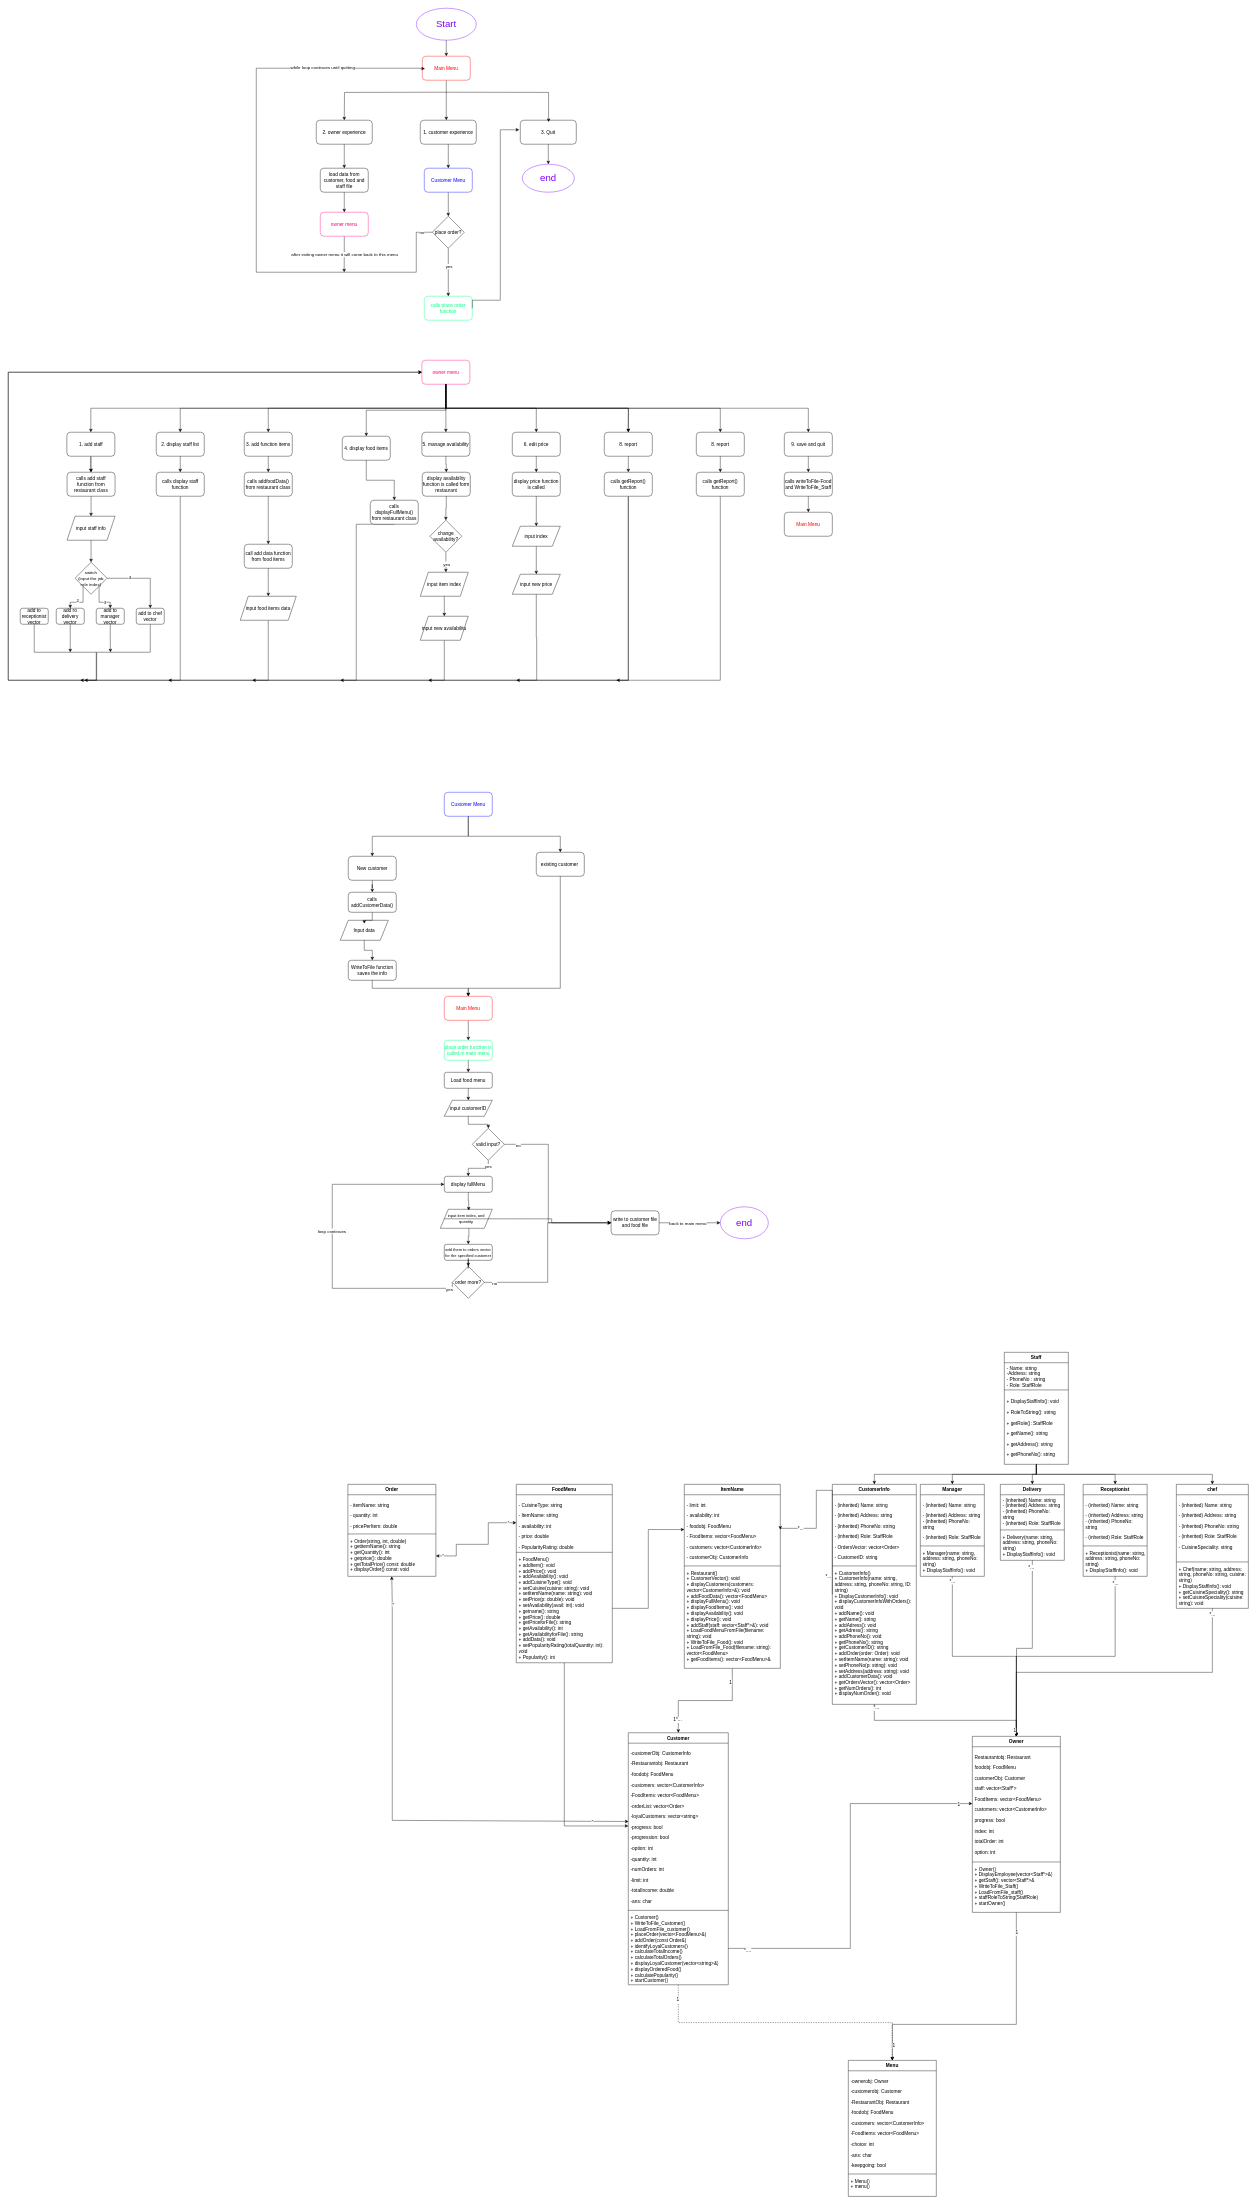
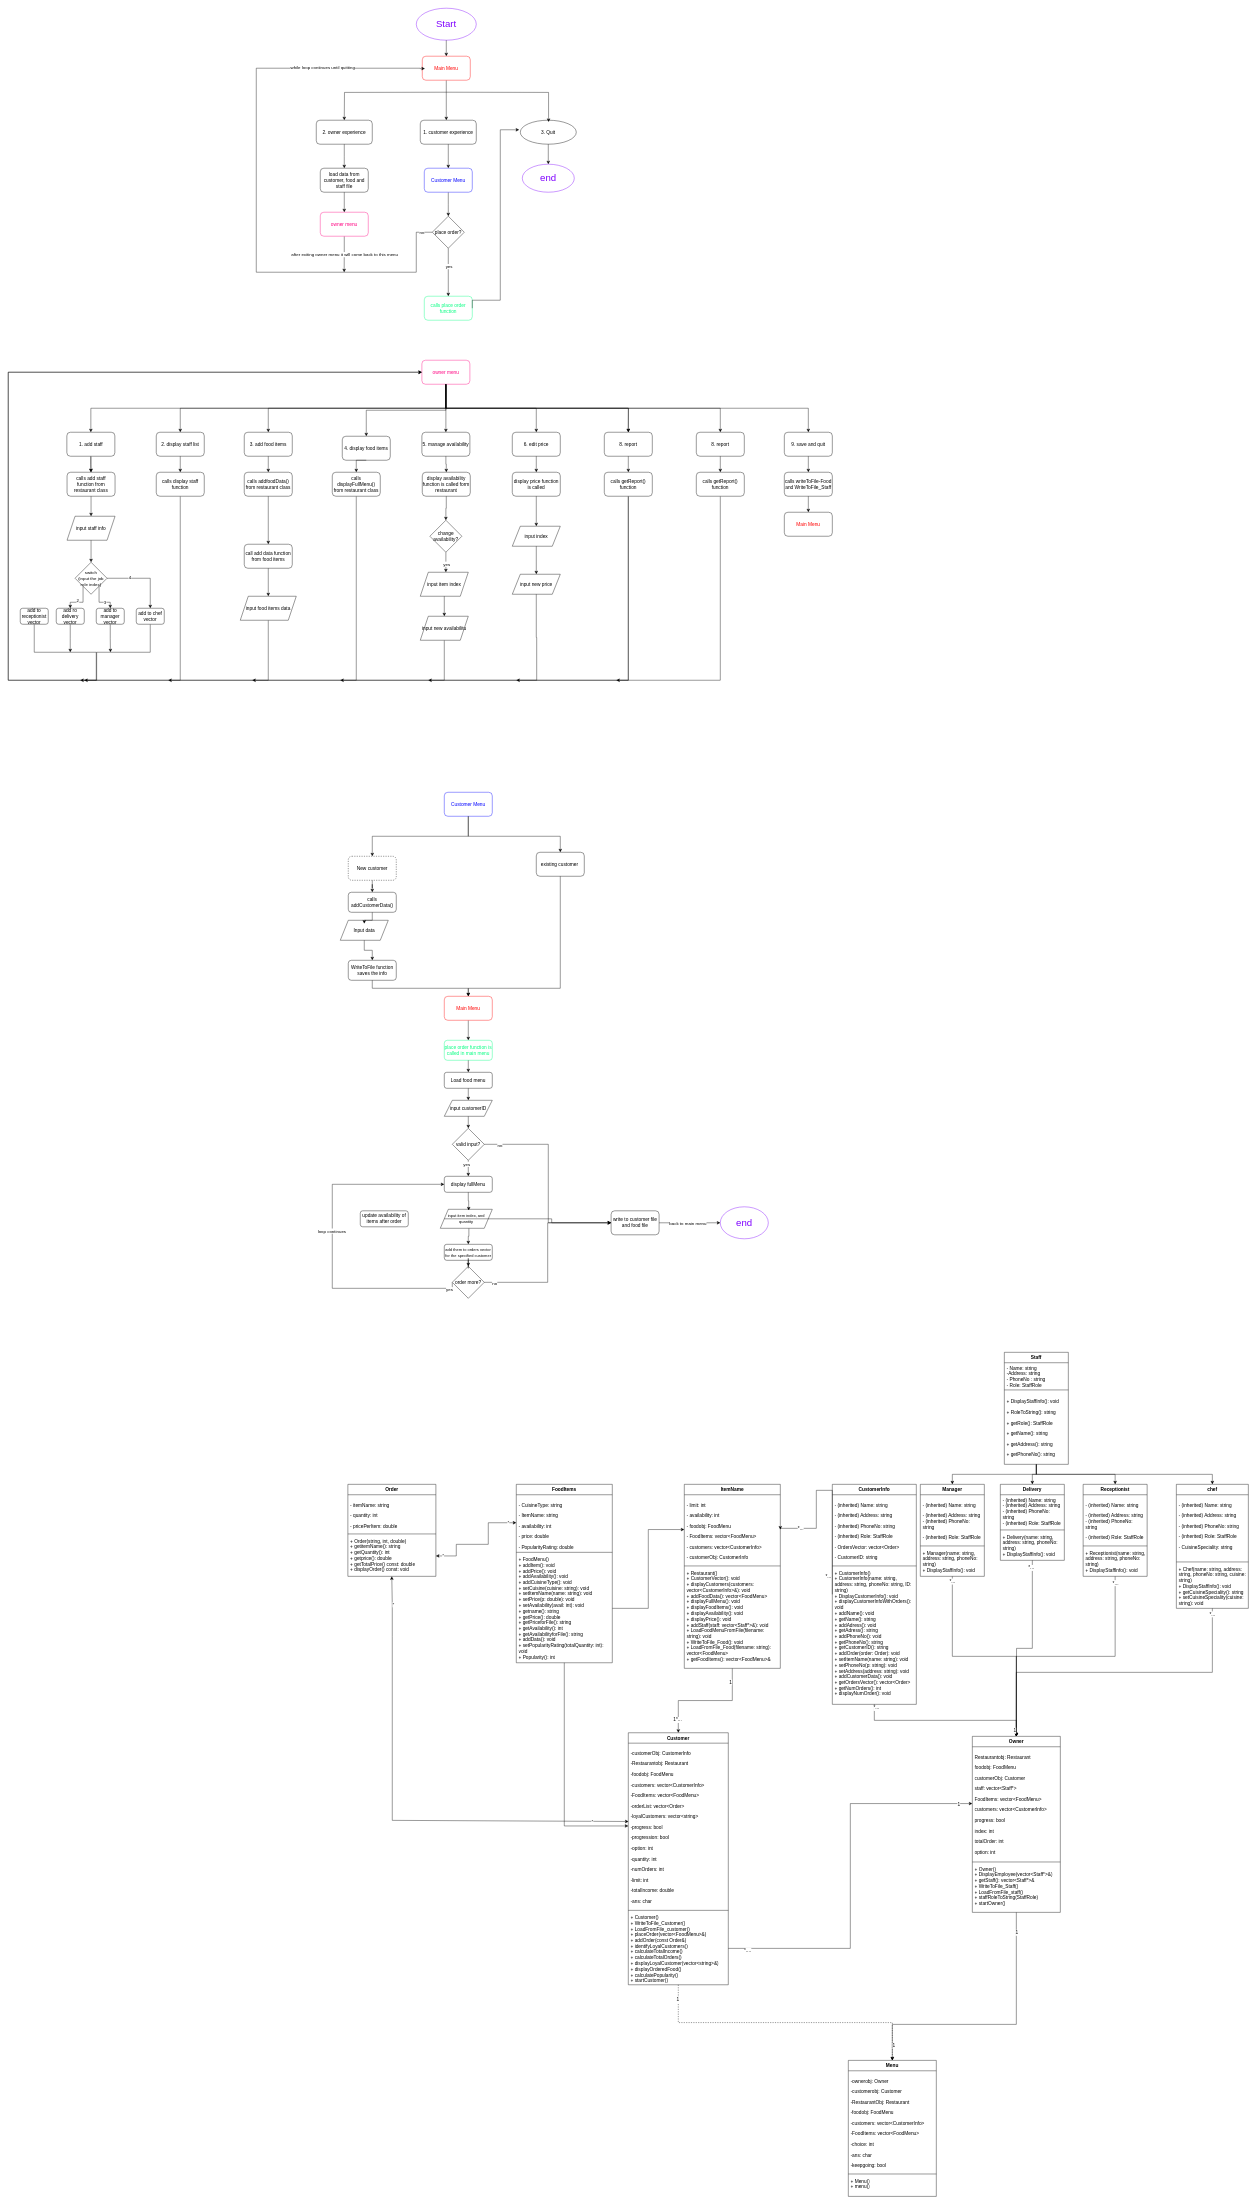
(548, 132) -> (548, 132)
(268, 444) -> (268, 444)
(394, 512) -> (356, 484)
(372, 868) -> (372, 868)
(488, 1144) -> (468, 1144)
none -> (384, 1219)
(874, 1481) -> none
(564, 1490) -> (564, 1490)
